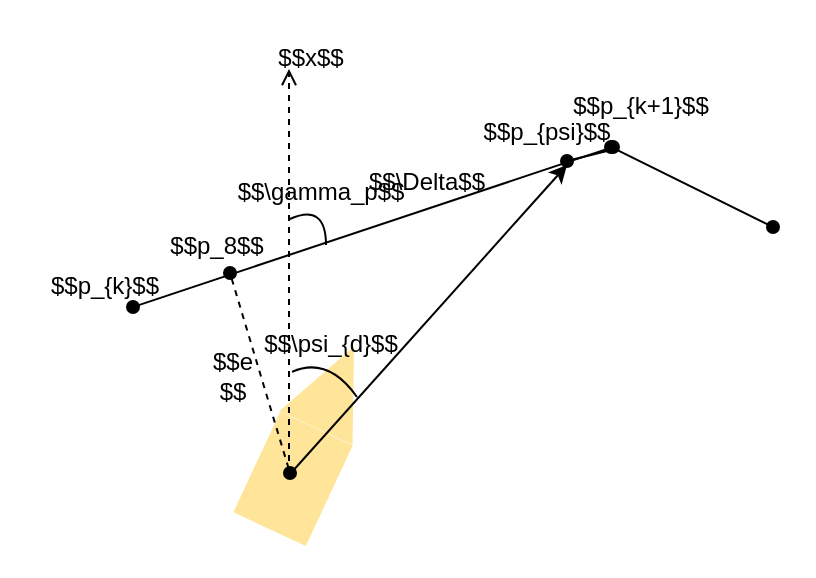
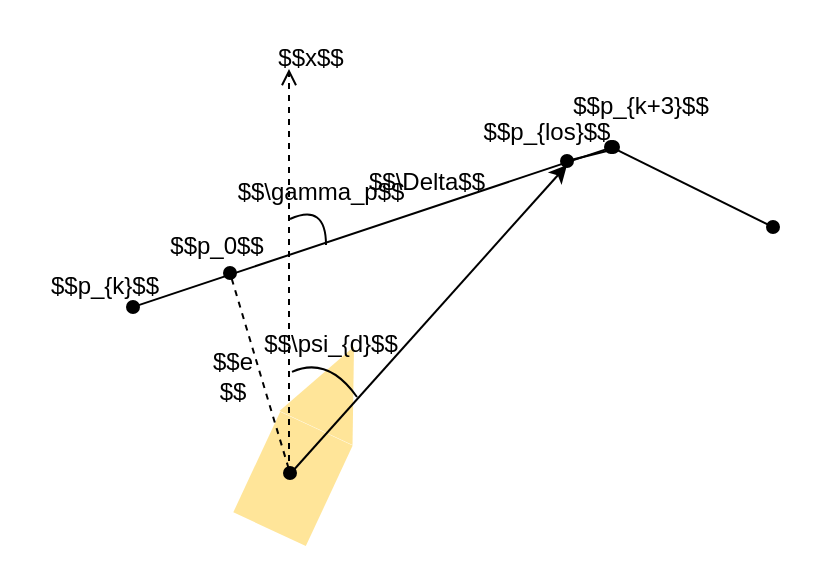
(642, 107) -> (642, 107)
(548, 133) -> (548, 133)
(218, 247) -> (218, 247)
